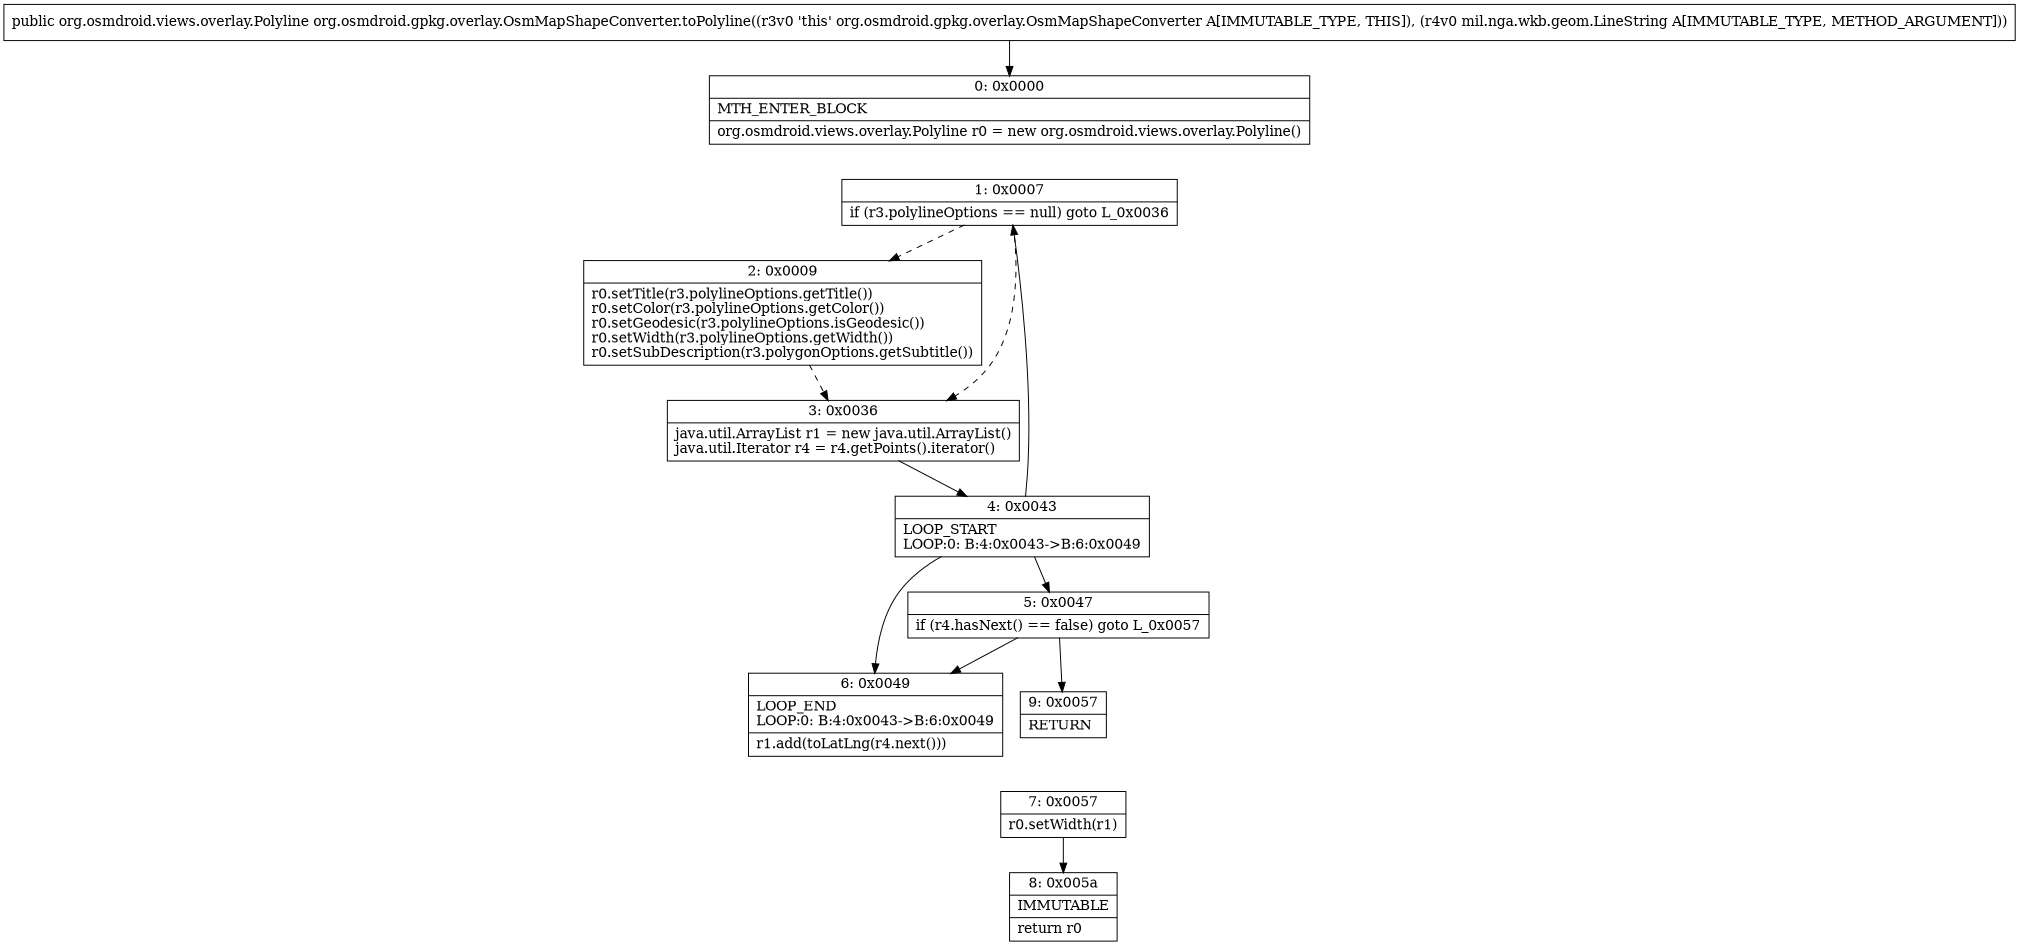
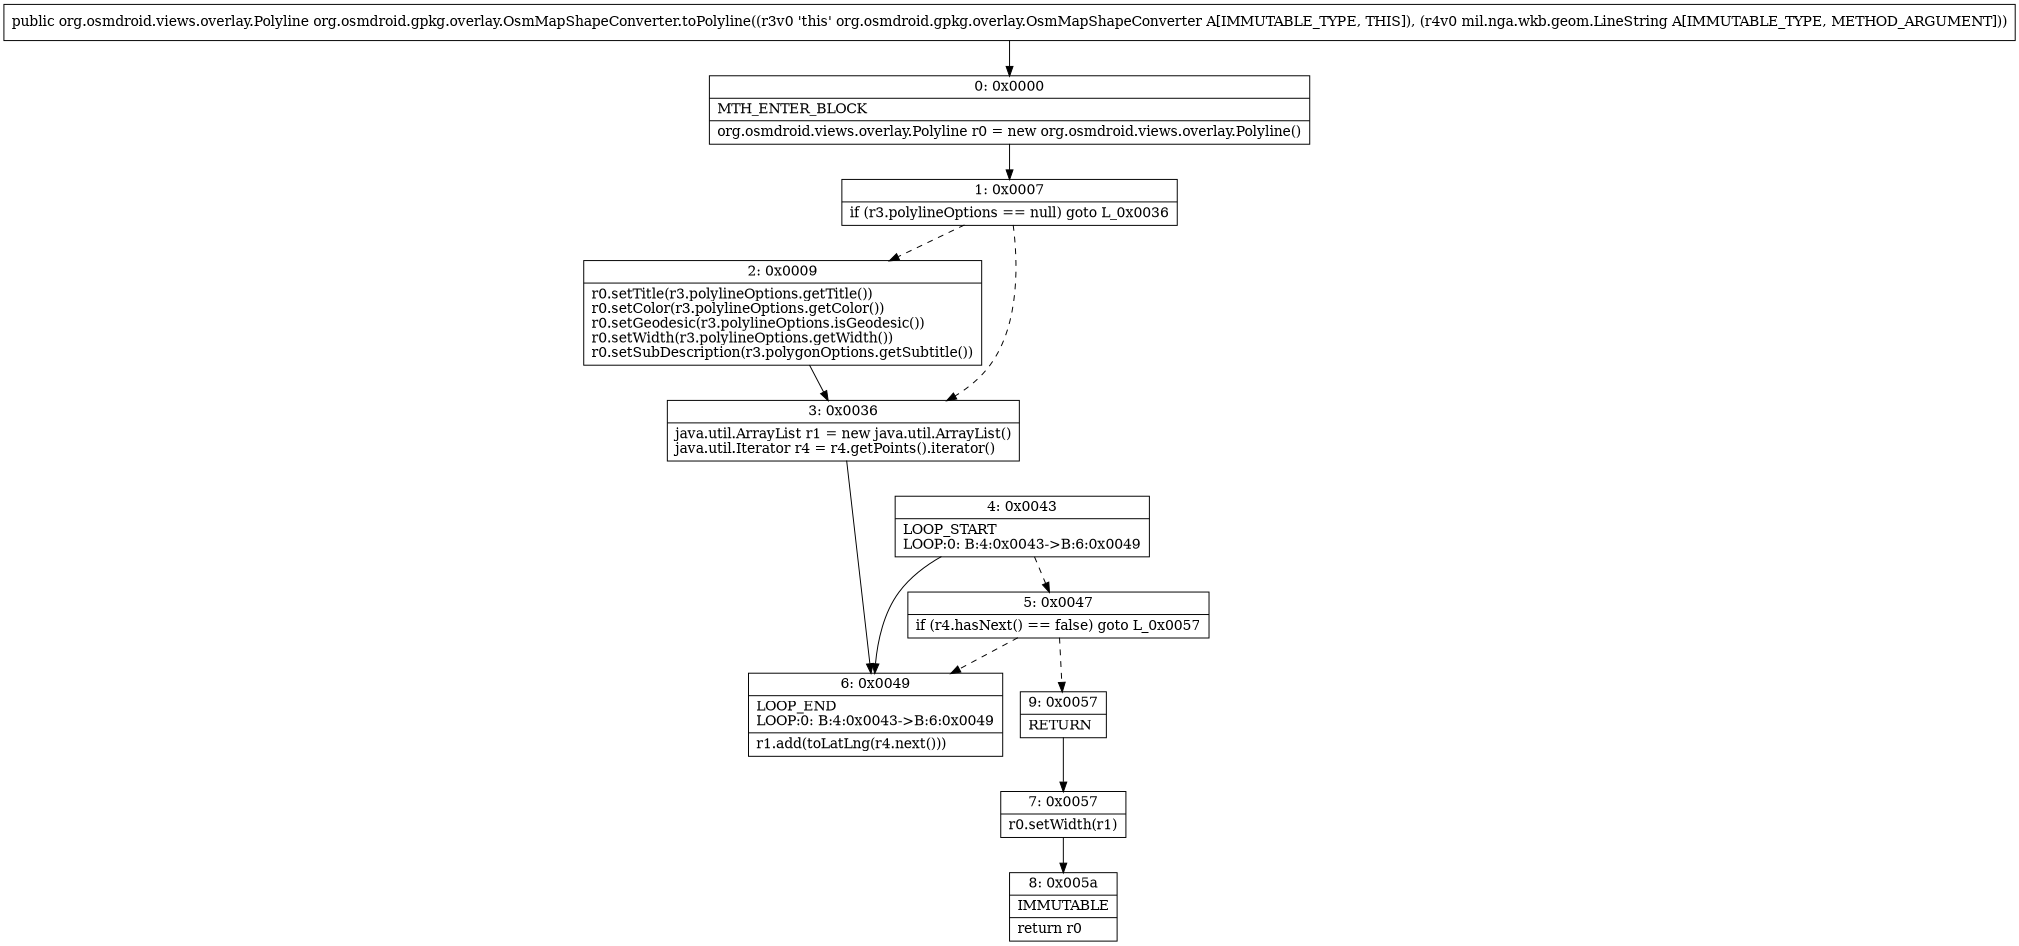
(1027, 366) -> (1010, 157)
(817, 379) -> (817, 379)
(928, 476) -> (858, 562)
(1040, 570) -> (1040, 570)
(989, 653) -> (989, 653)
(1061, 660) -> (1061, 660)
none -> (1063, 760)
